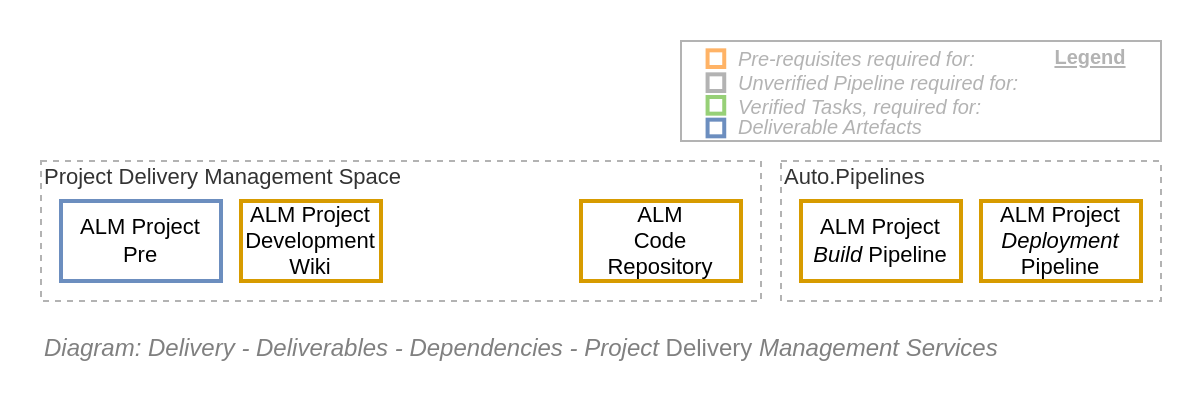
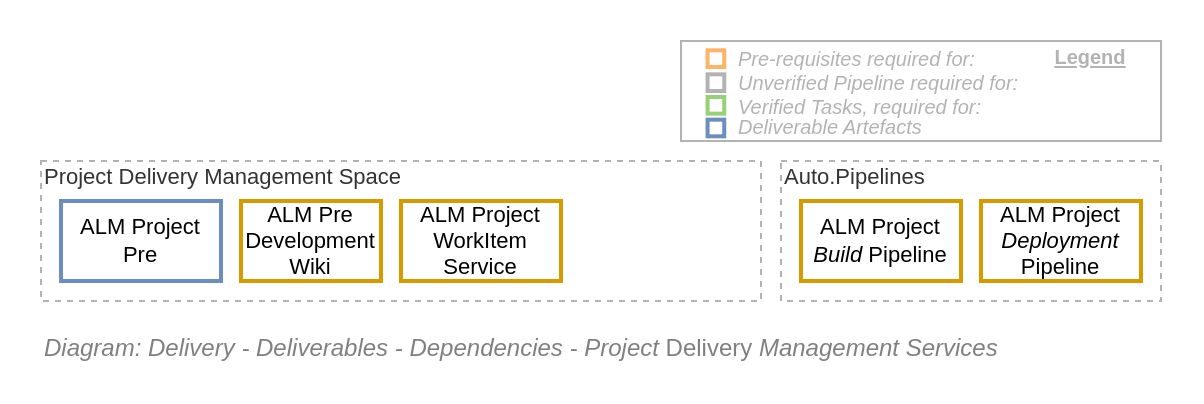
(311, 241) -> (311, 241)
none -> (481, 241)
(661, 241) -> none
